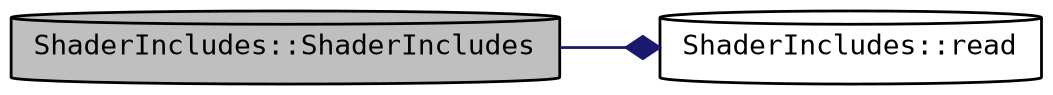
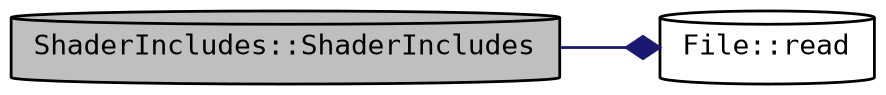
(851, 48) -> (767, 48)
